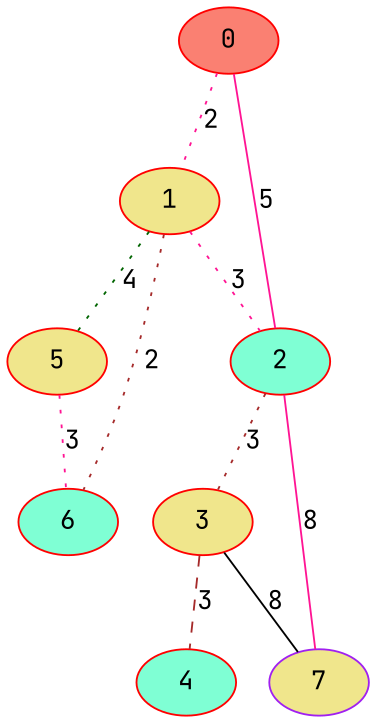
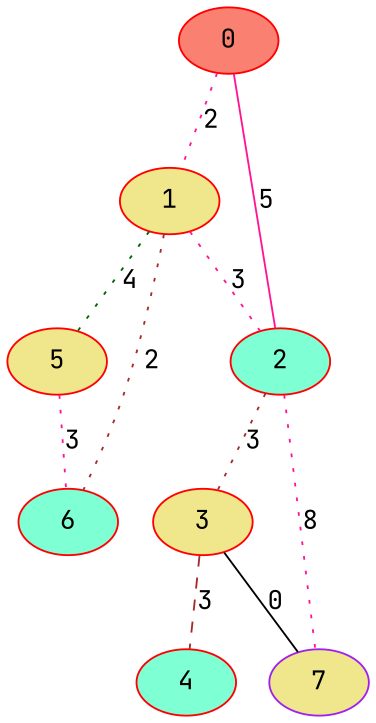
(300, 522) -> (300, 522)
(276, 602) -> (276, 602)
